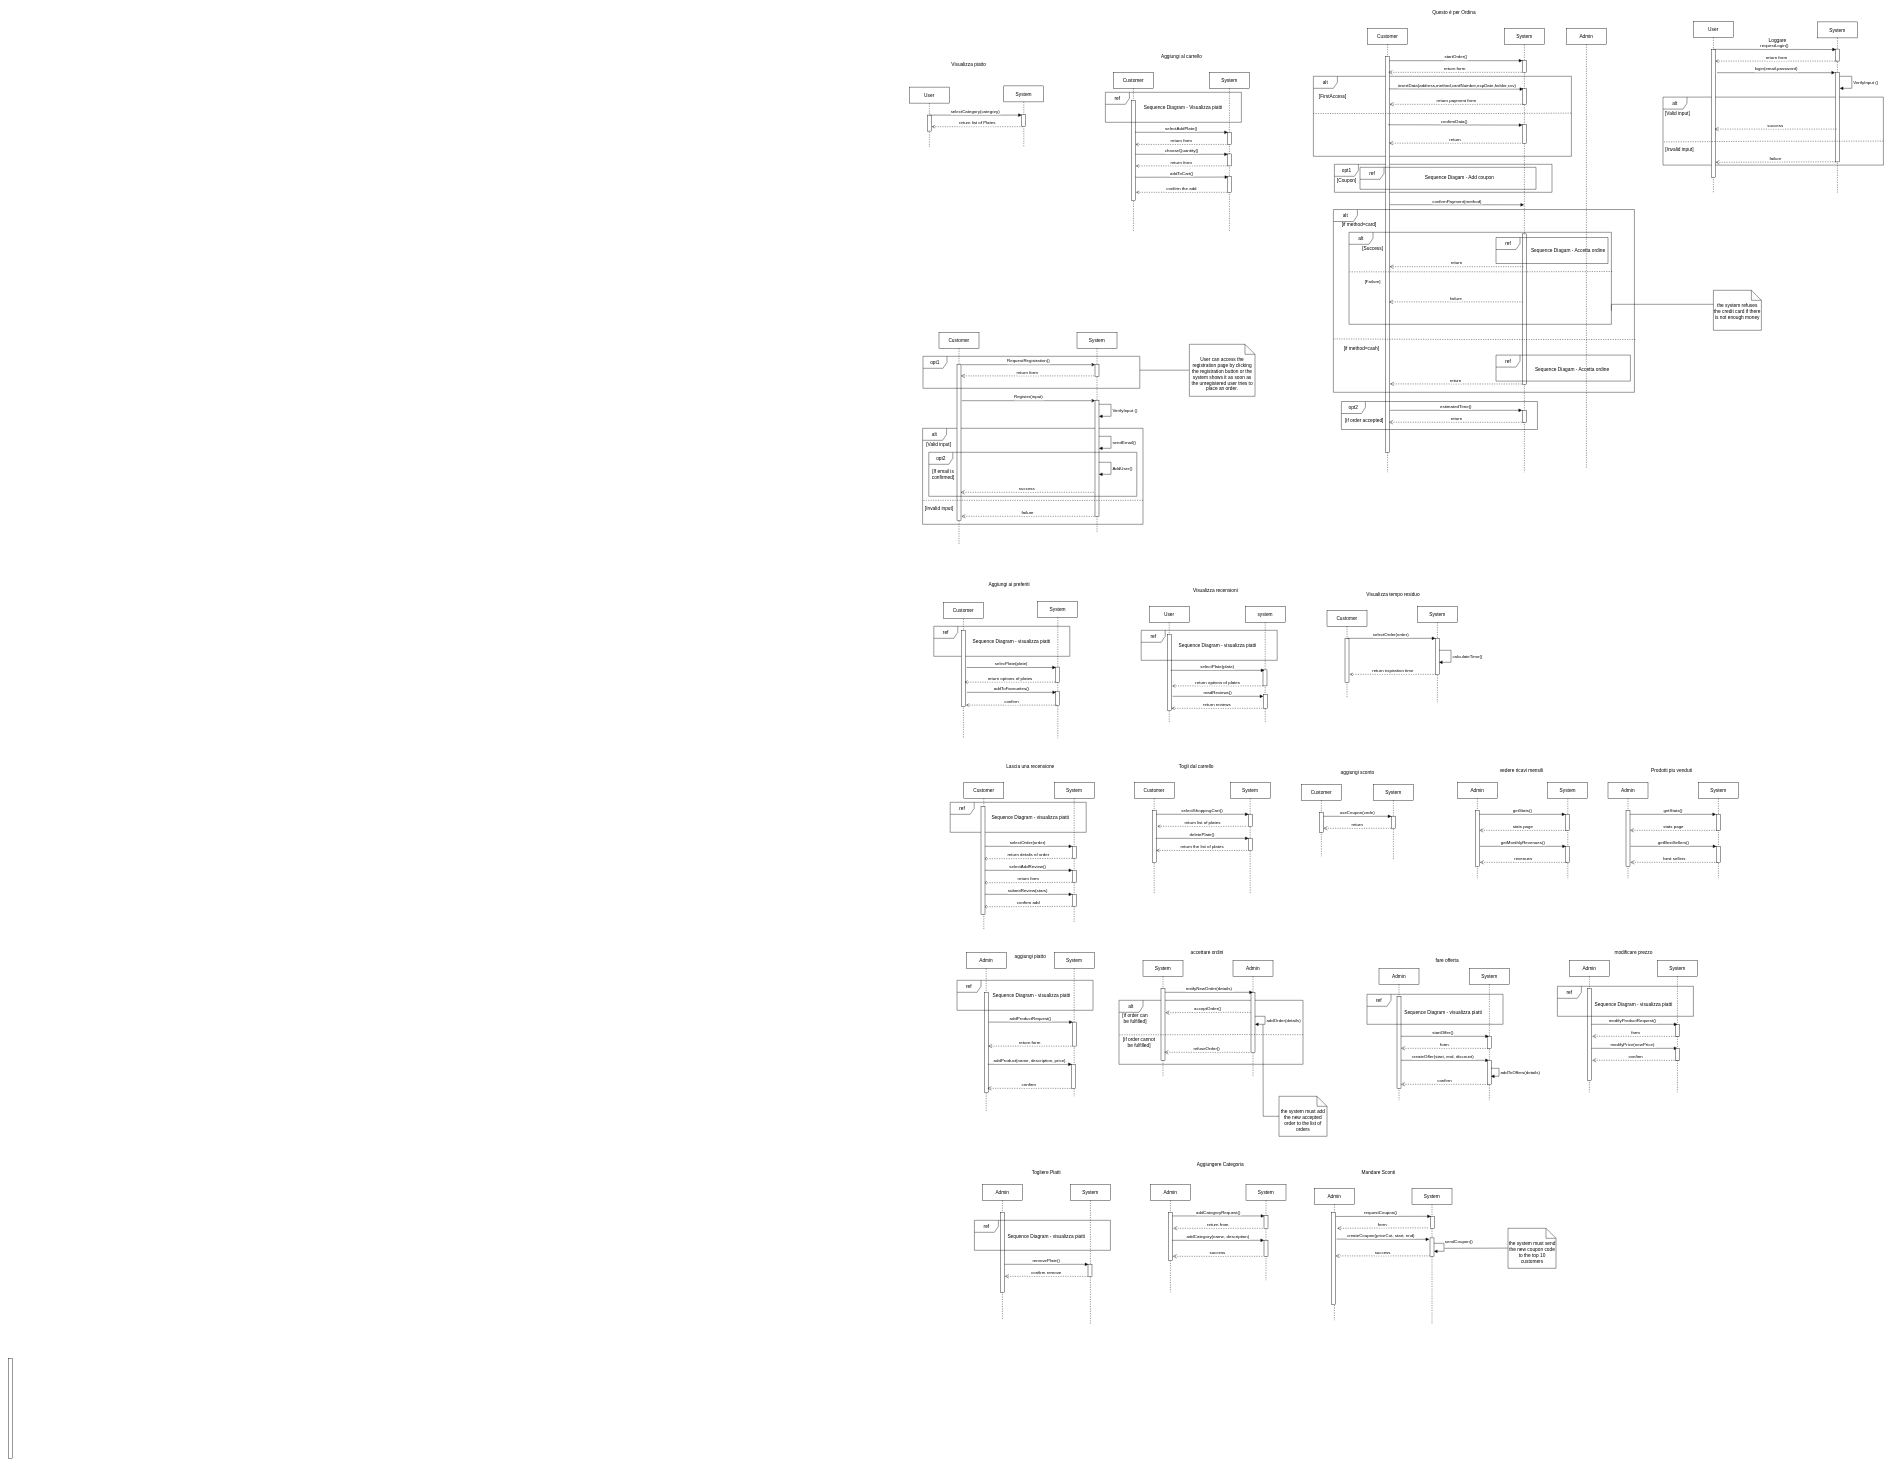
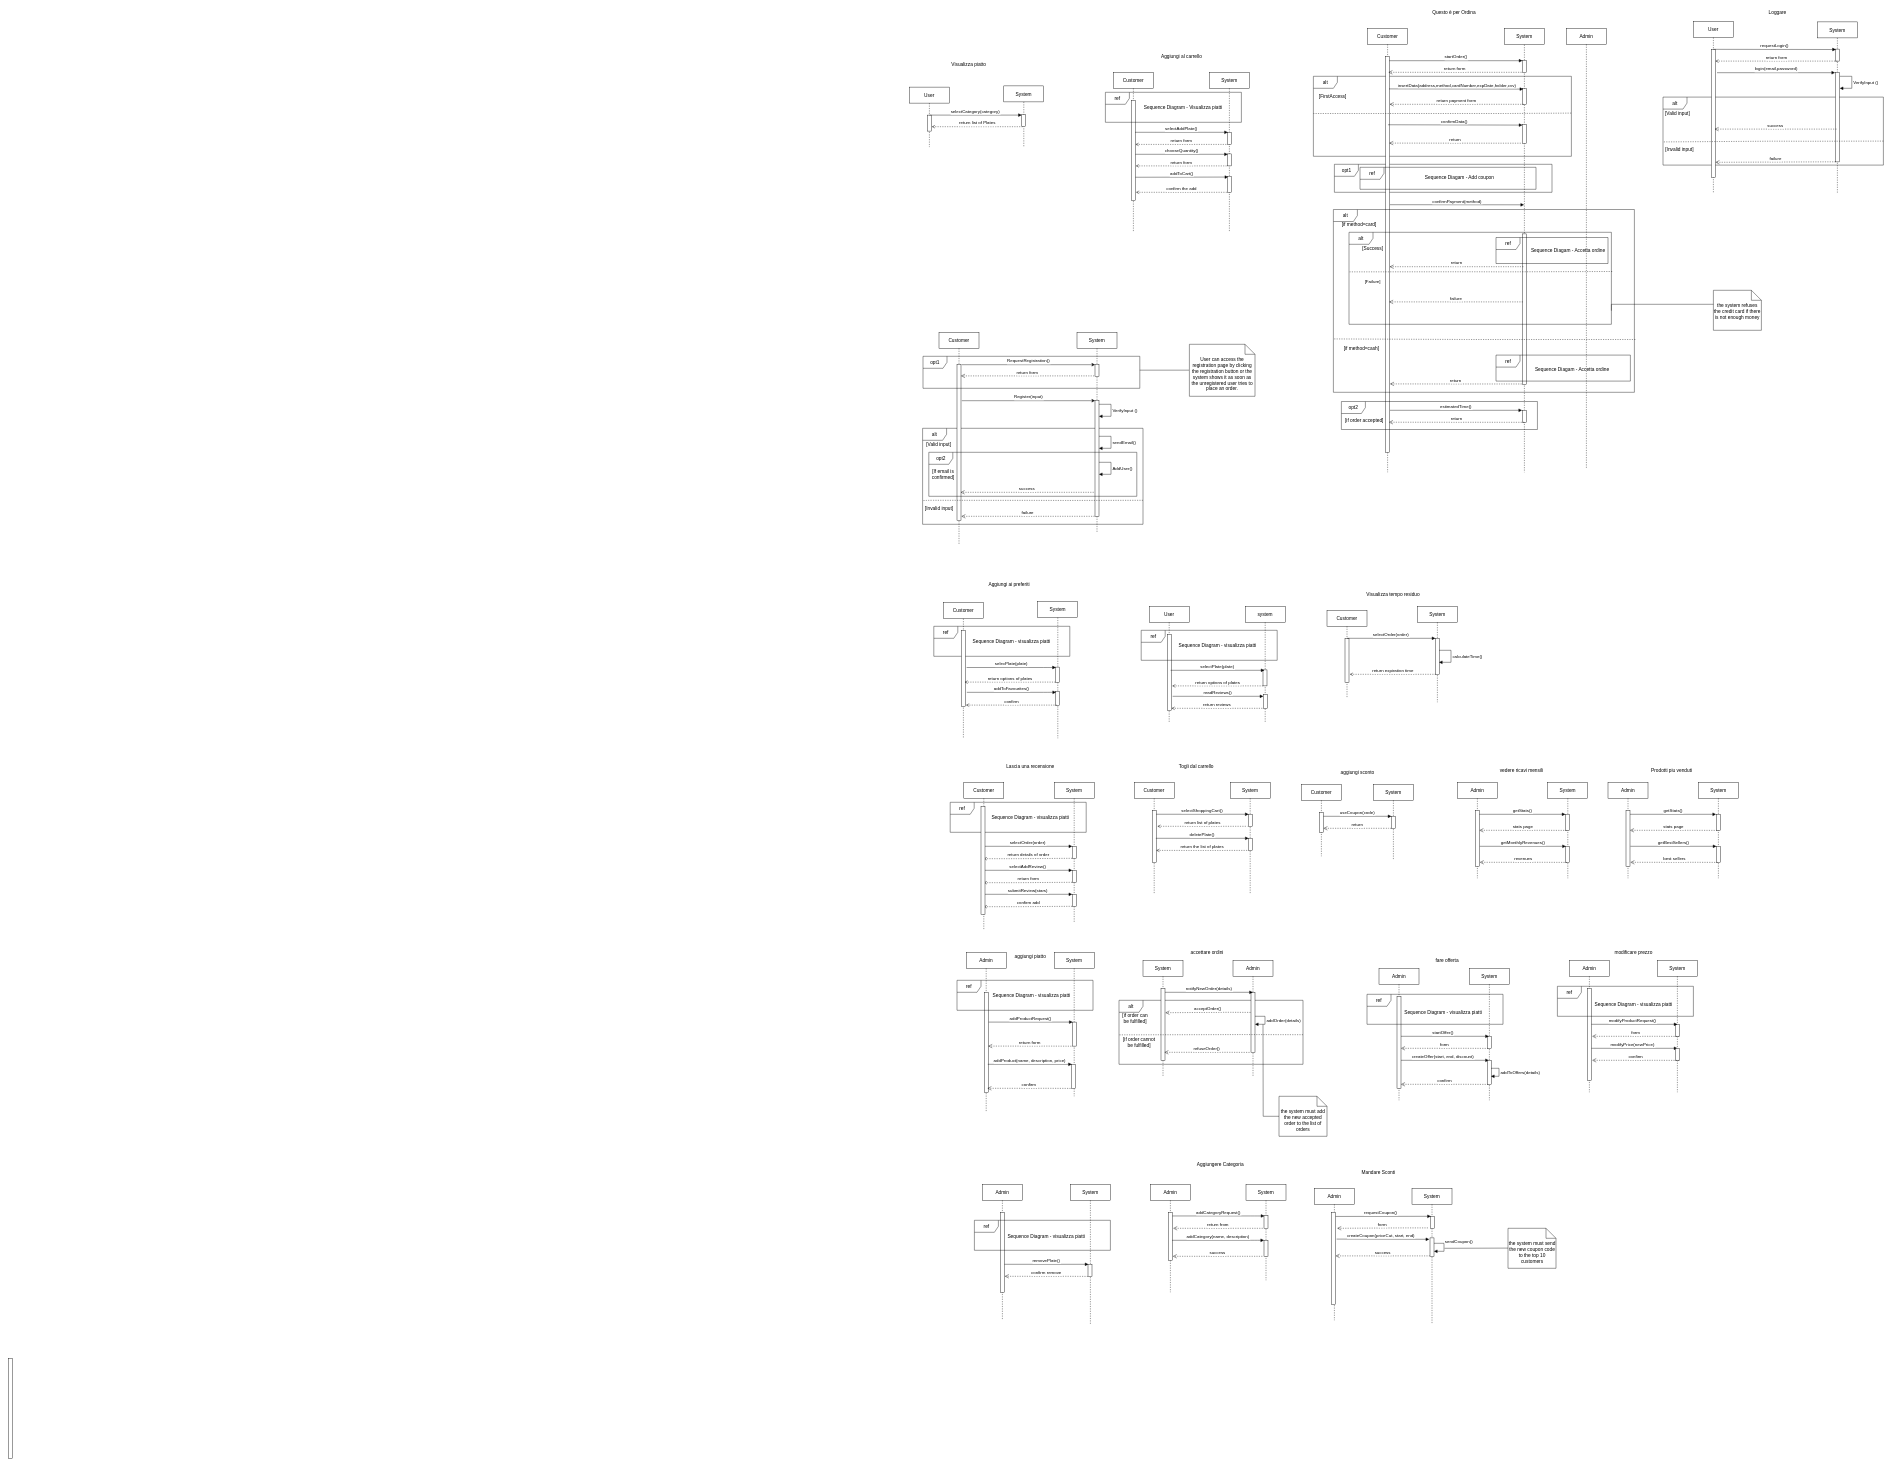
(1777, 40) -> (1777, 12)
(1346, 180) -> none
(1215, 590) -> none
(1046, 1172) -> none
